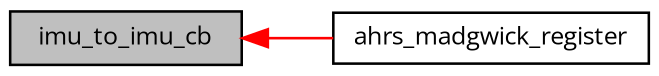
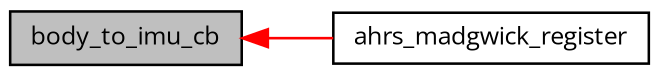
(126, 38) -> (126, 38)
